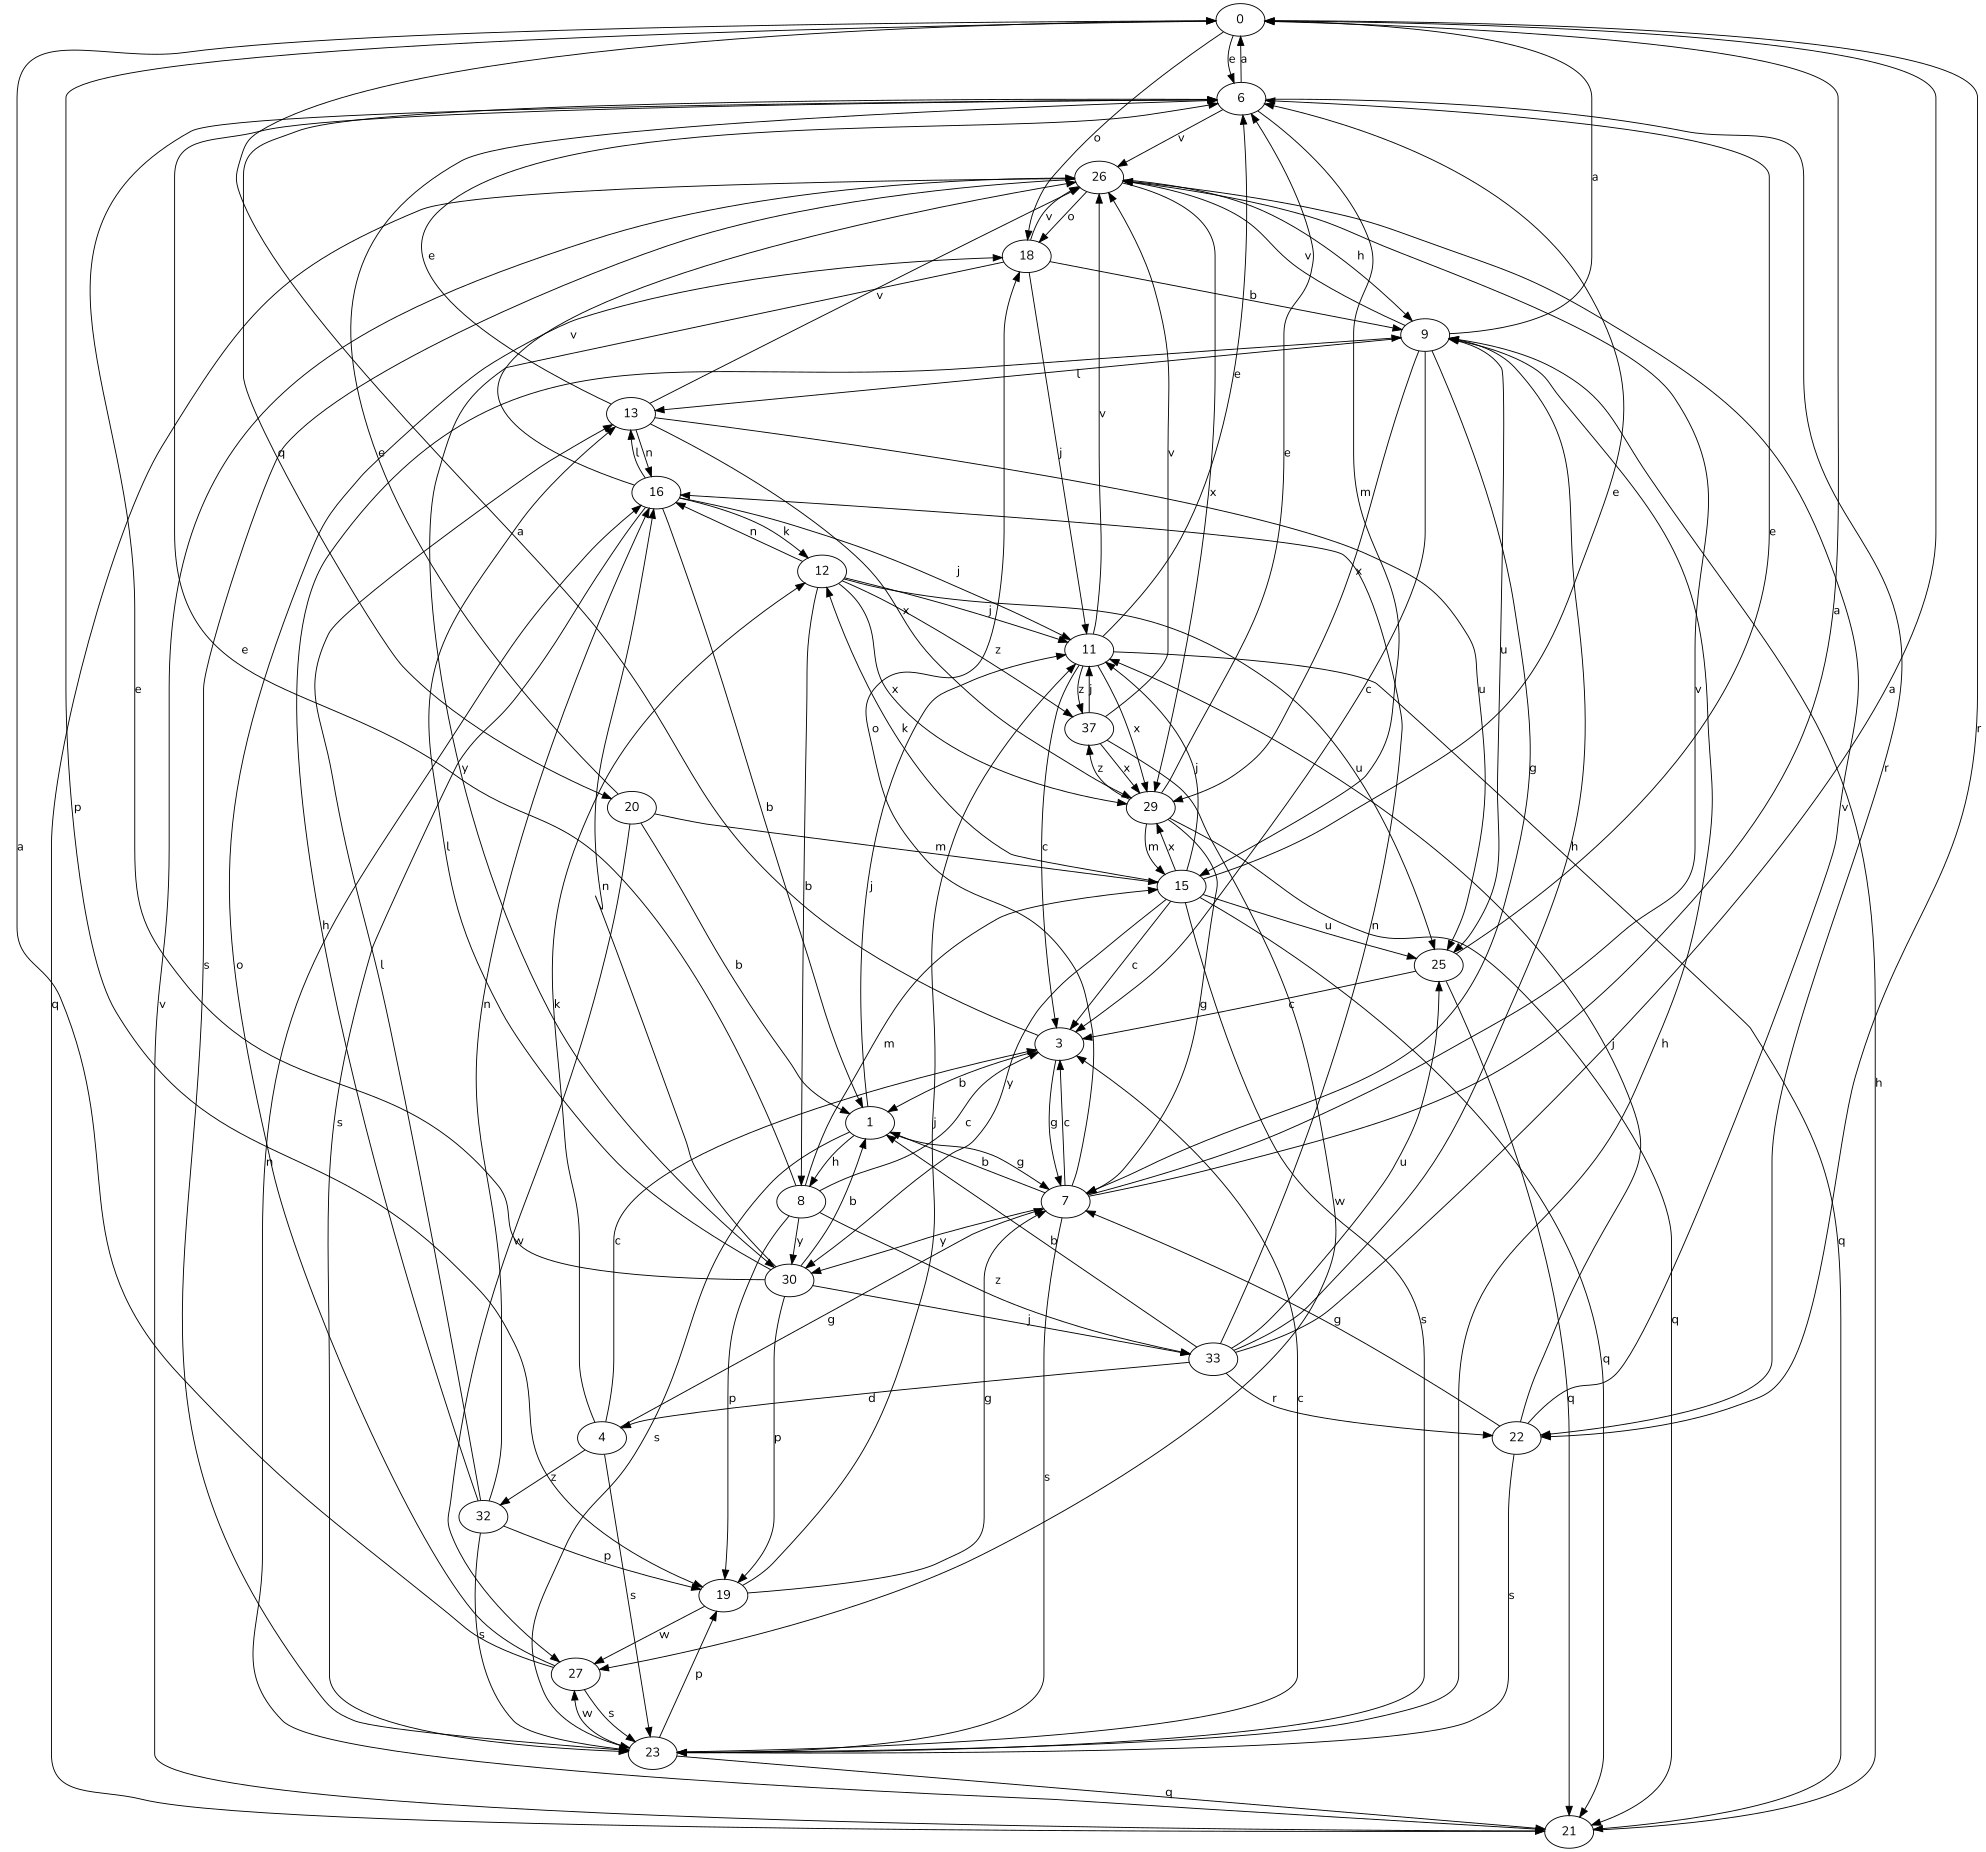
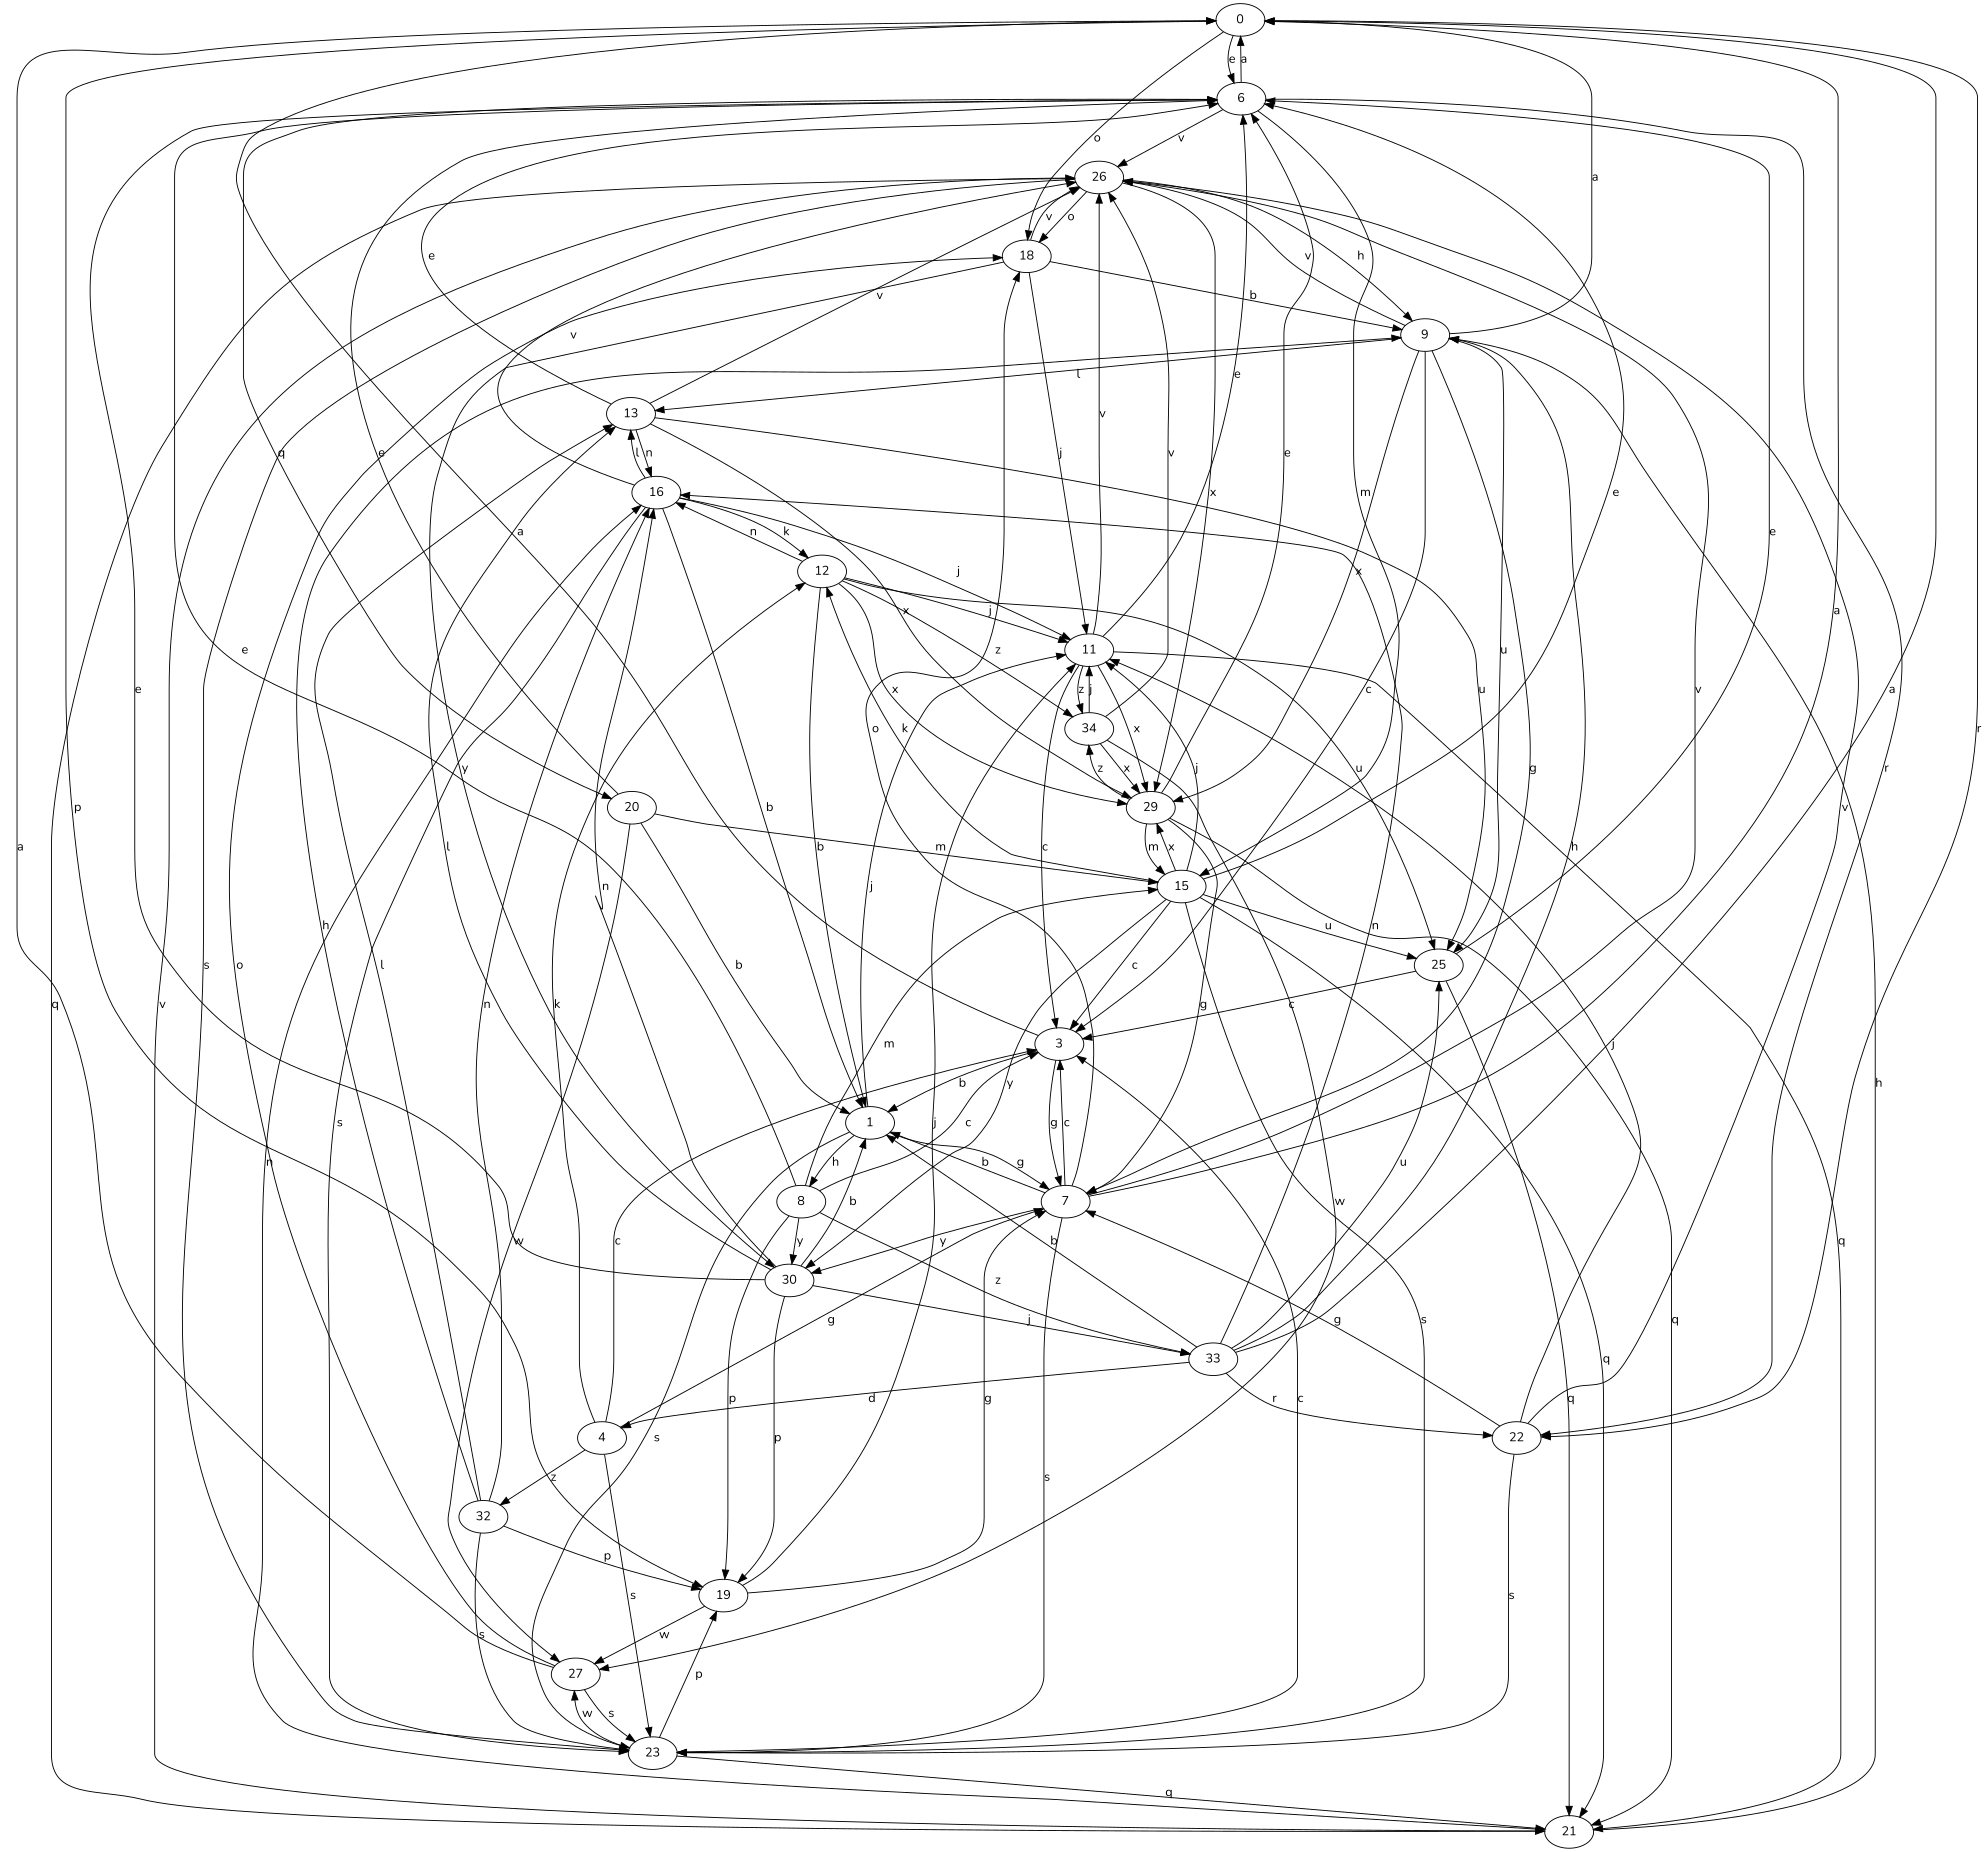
(1089, 729) -> (1089, 729)
(804, 881) -> (816, 845)
(1472, 1322) -> none
